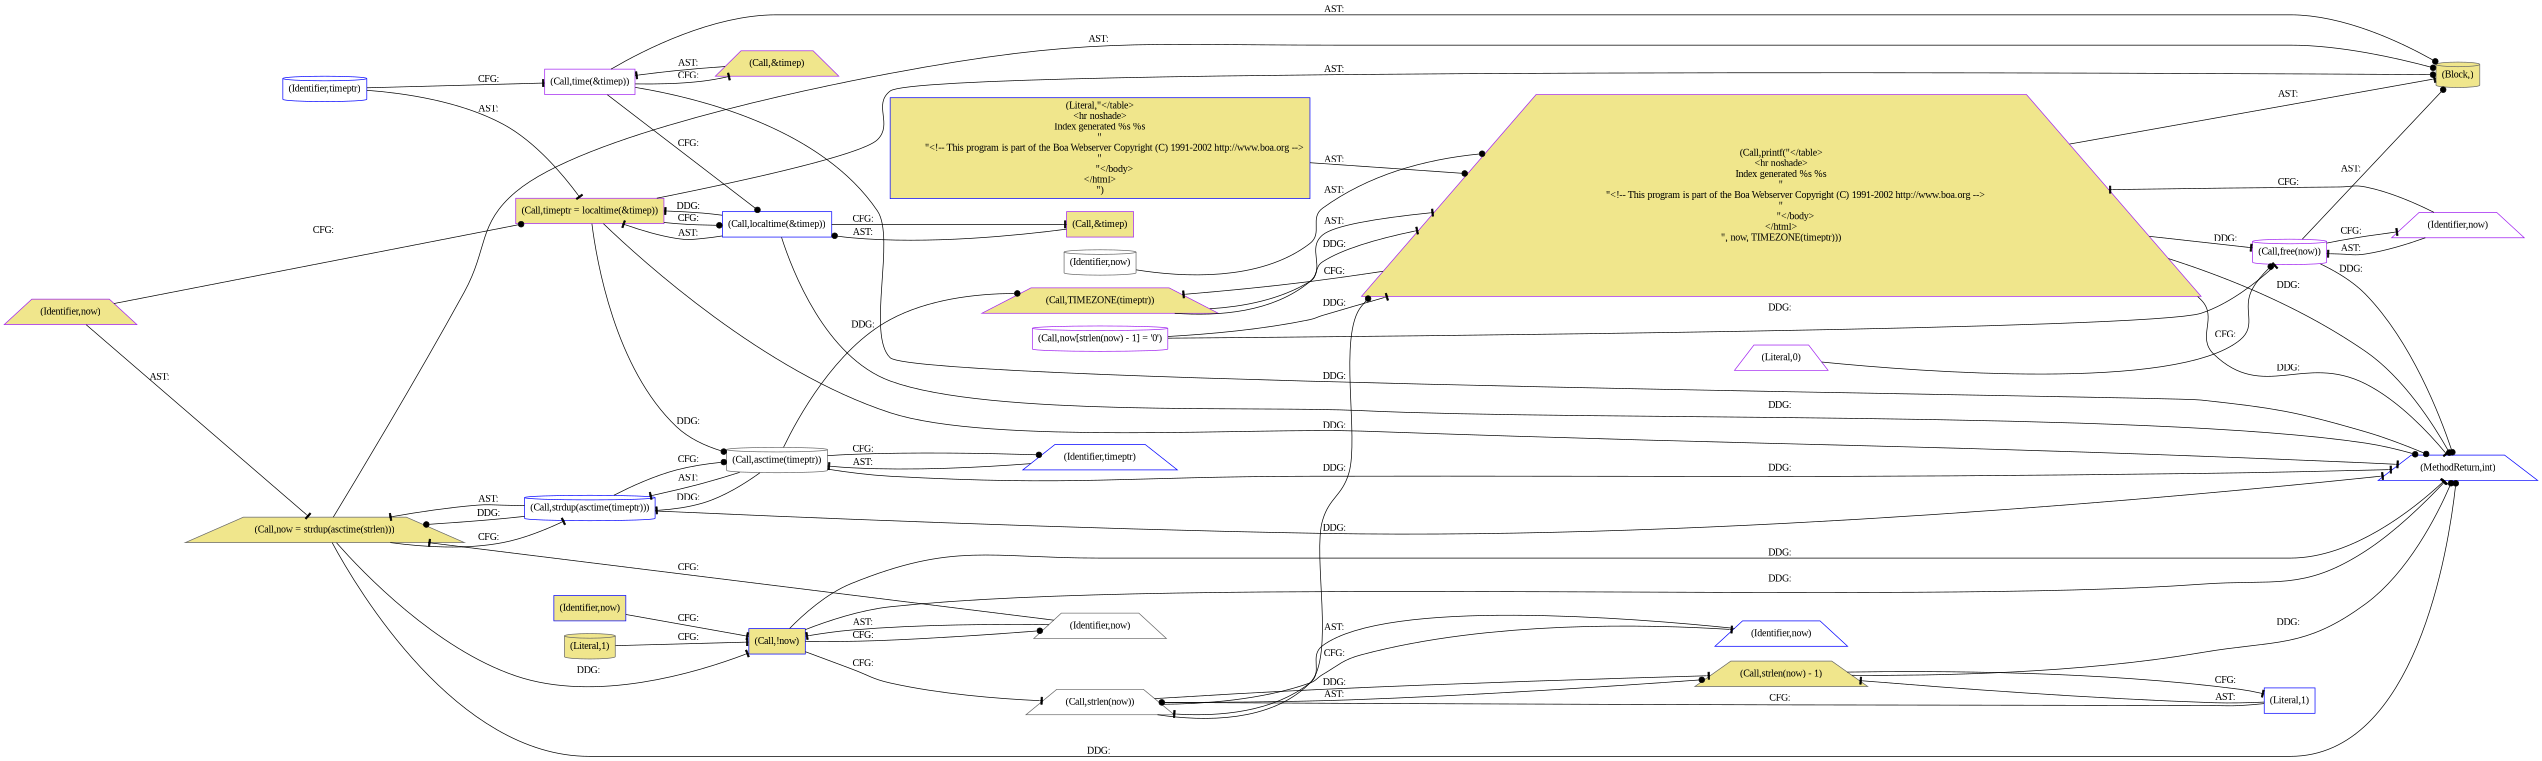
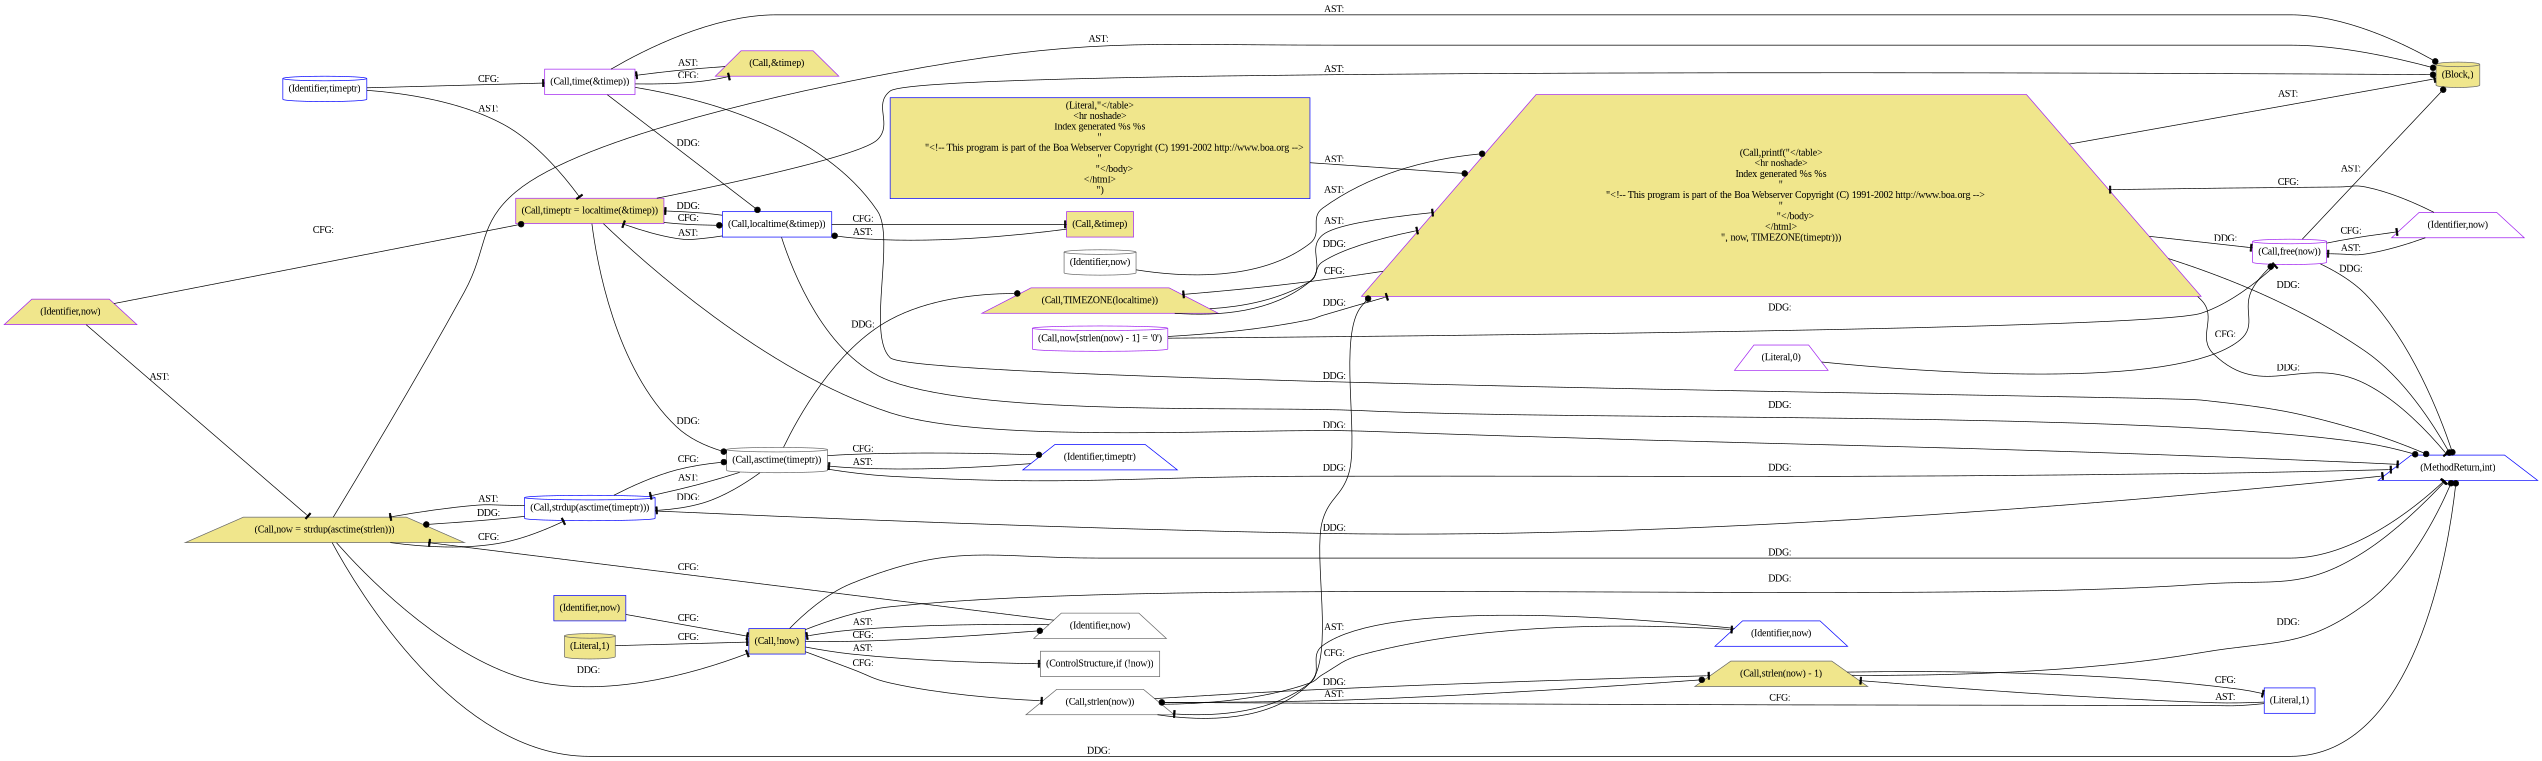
(690, 144) -> (690, 144)
(1100, 301) -> (1100, 301)
none -> (1100, 664)
